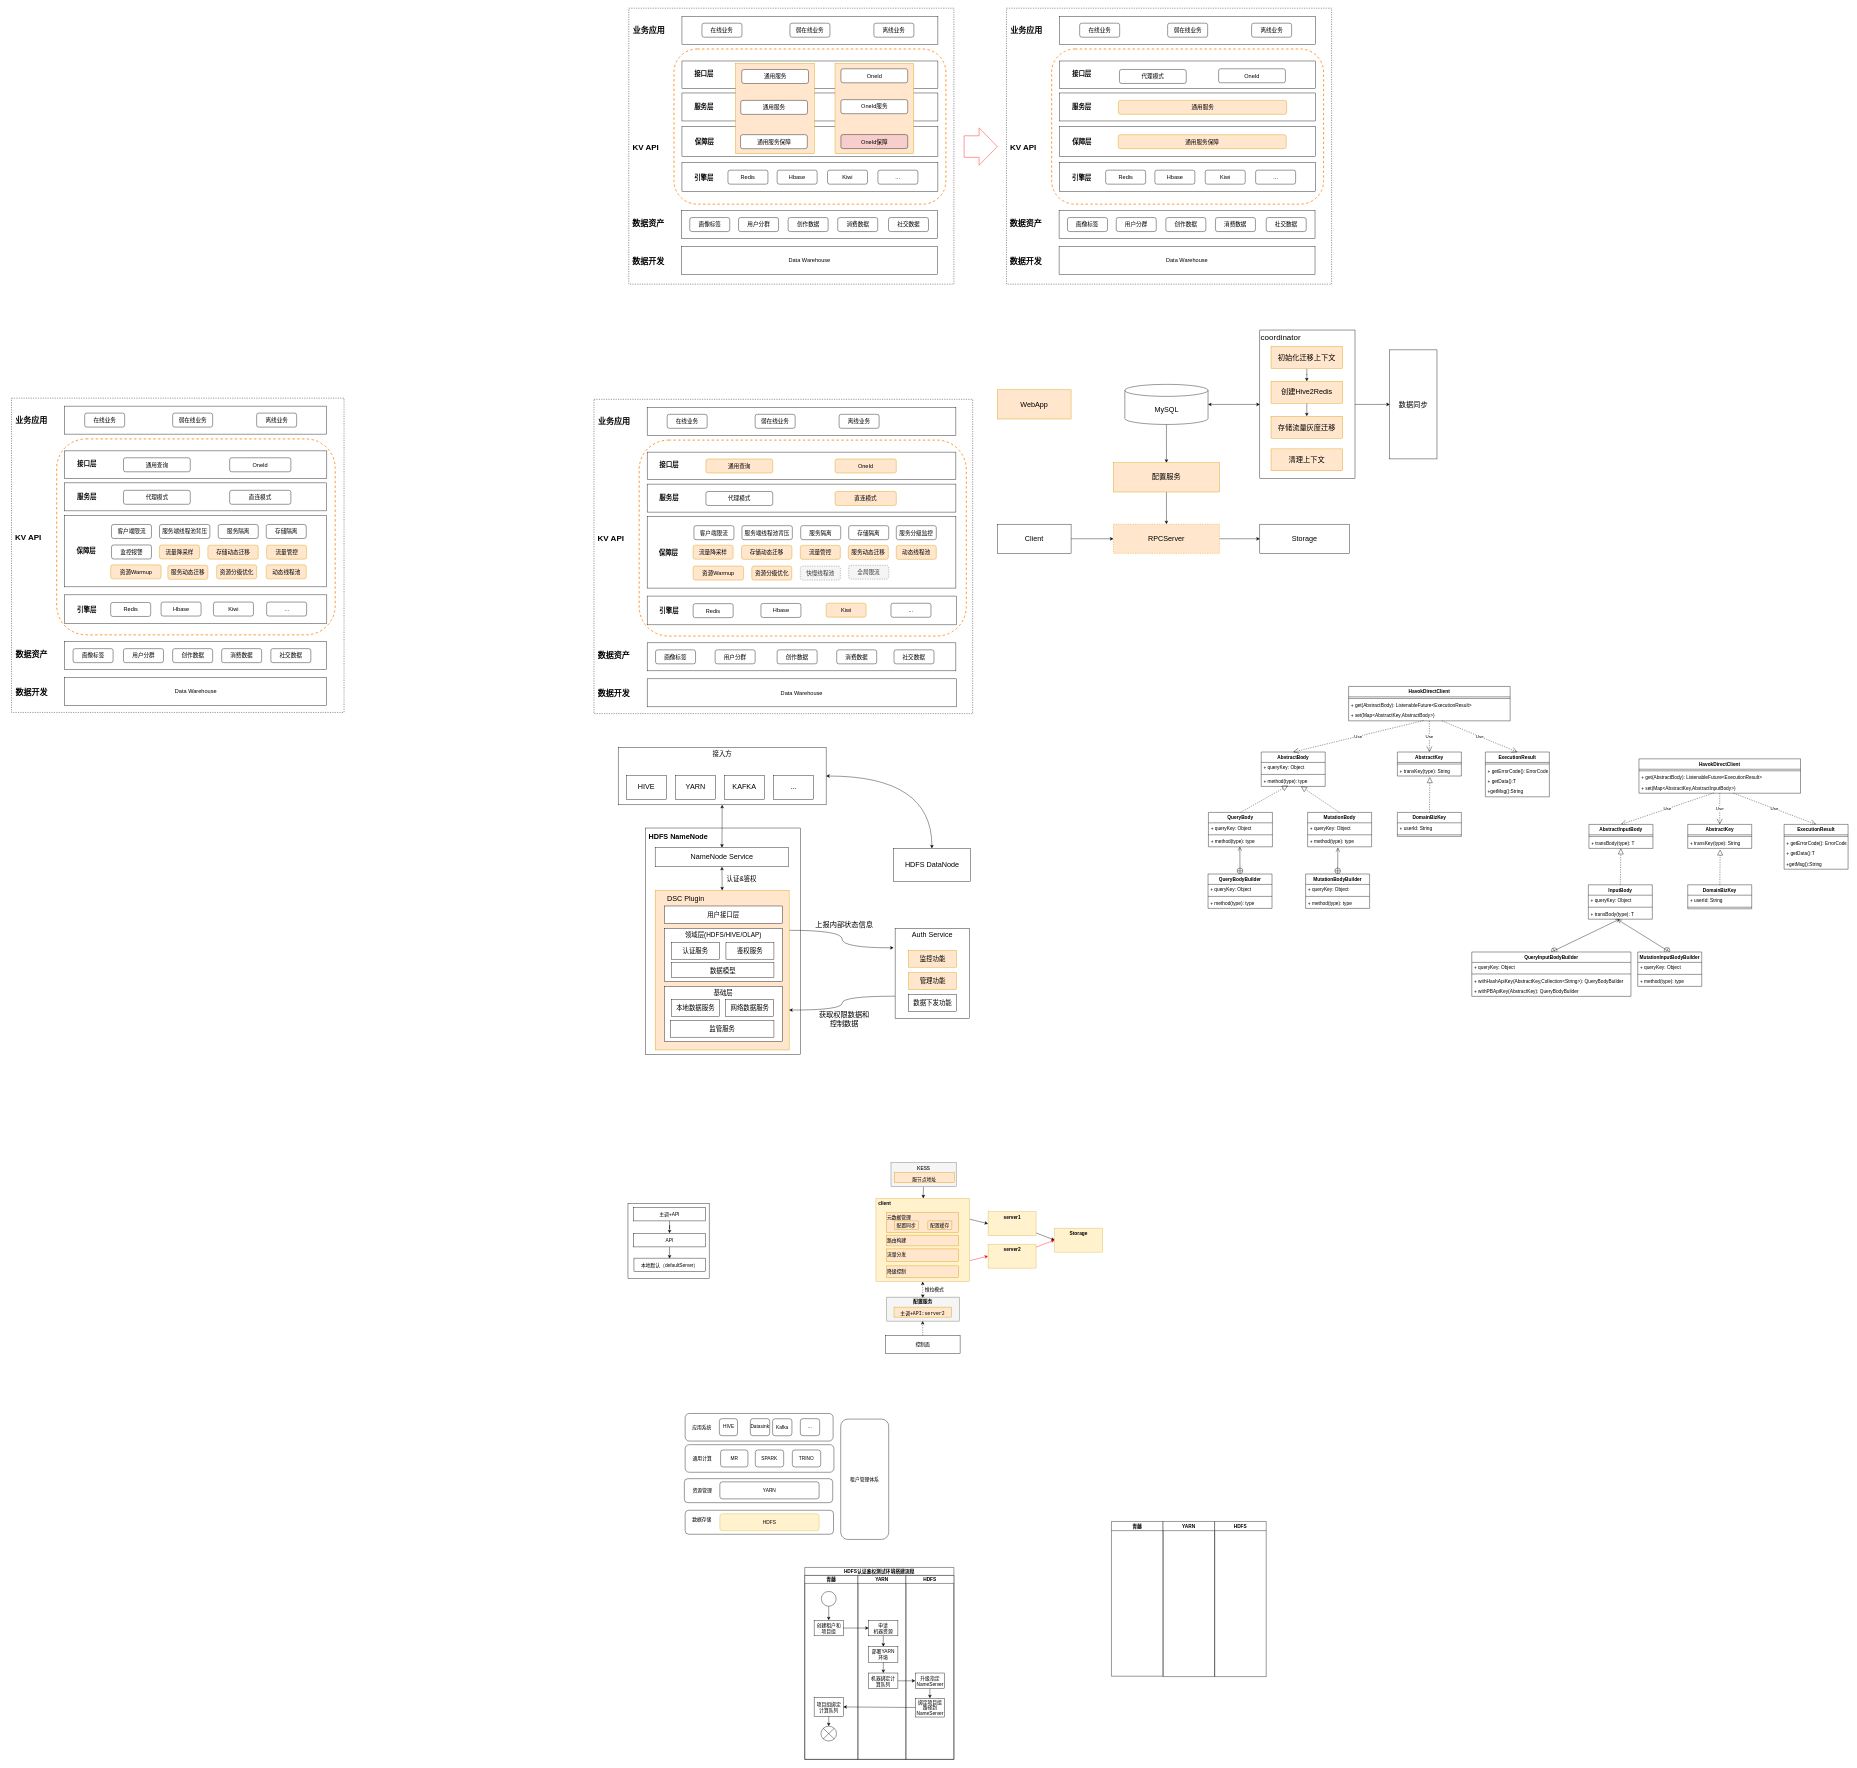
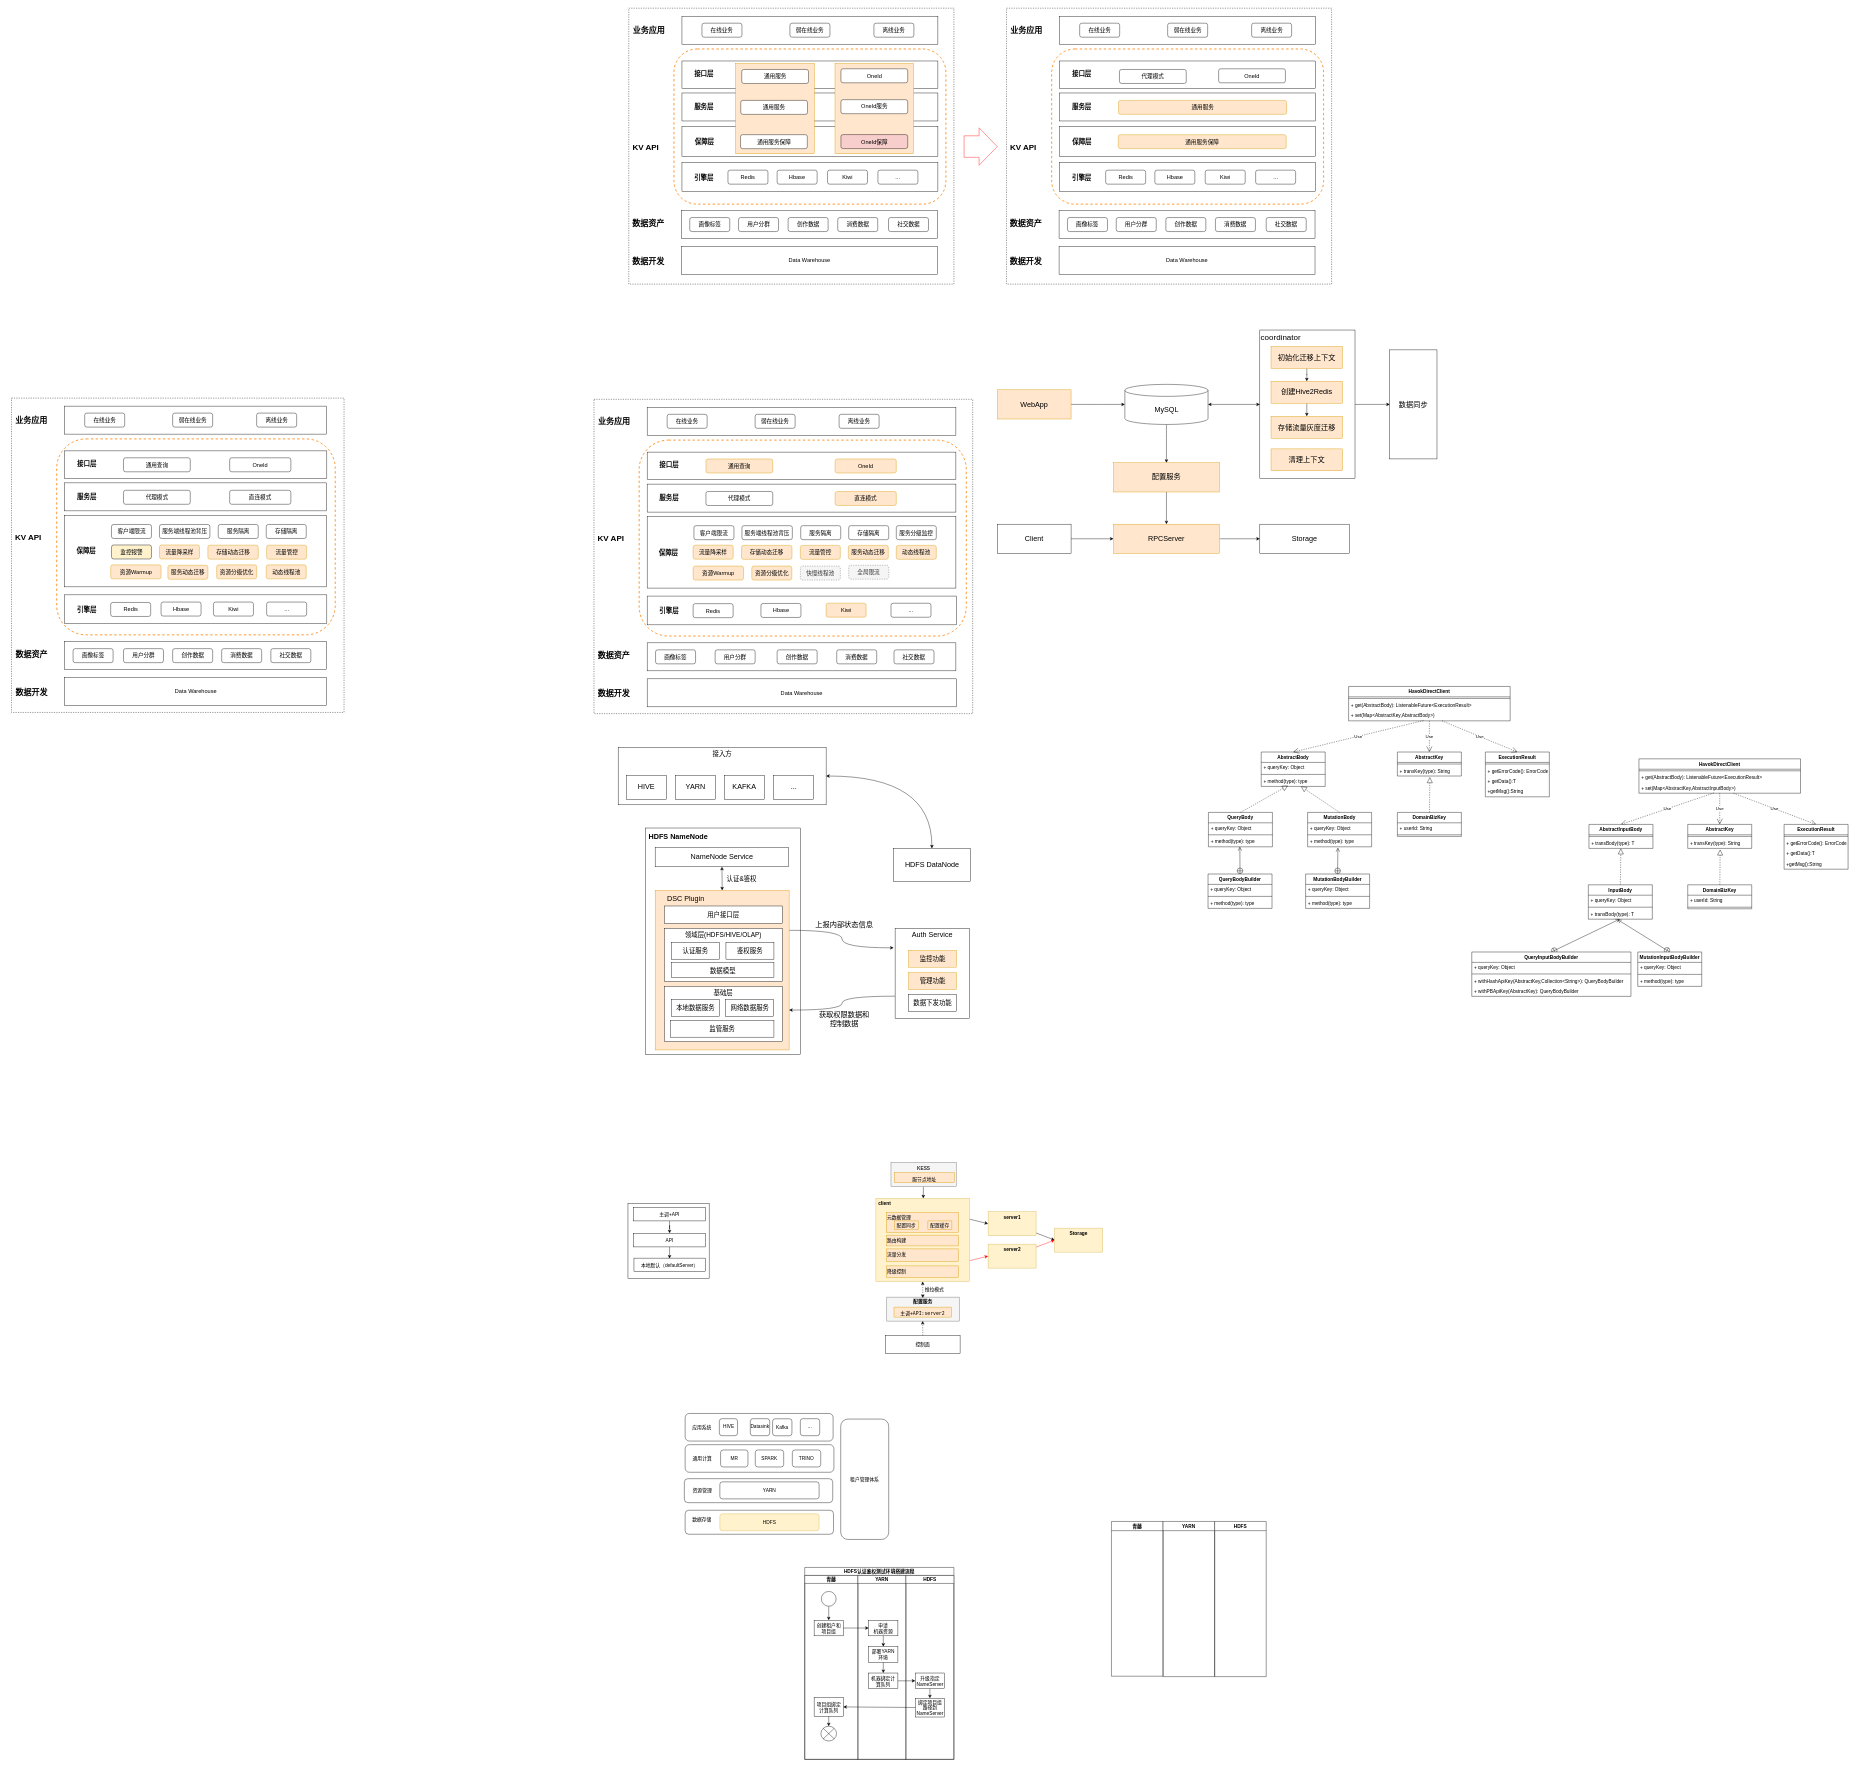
none -> (1121, 405)
(1166, 539) -> (1166, 539)
(131, 552) -> (131, 552)
(722, 844) -> none
